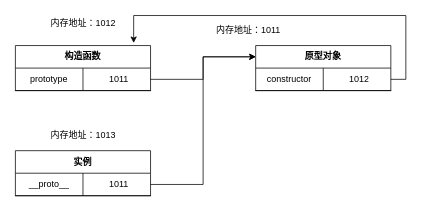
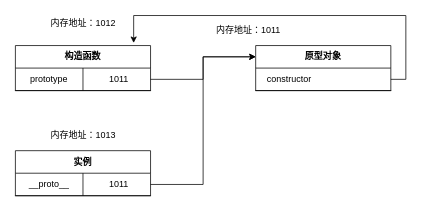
(357, 79) -> none
